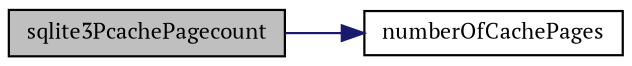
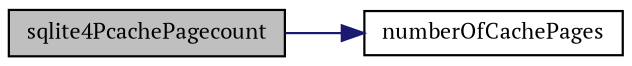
(147, 33) -> (147, 33)
